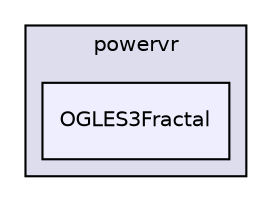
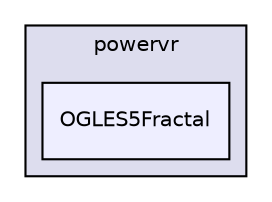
(136, 121) -> (136, 121)
